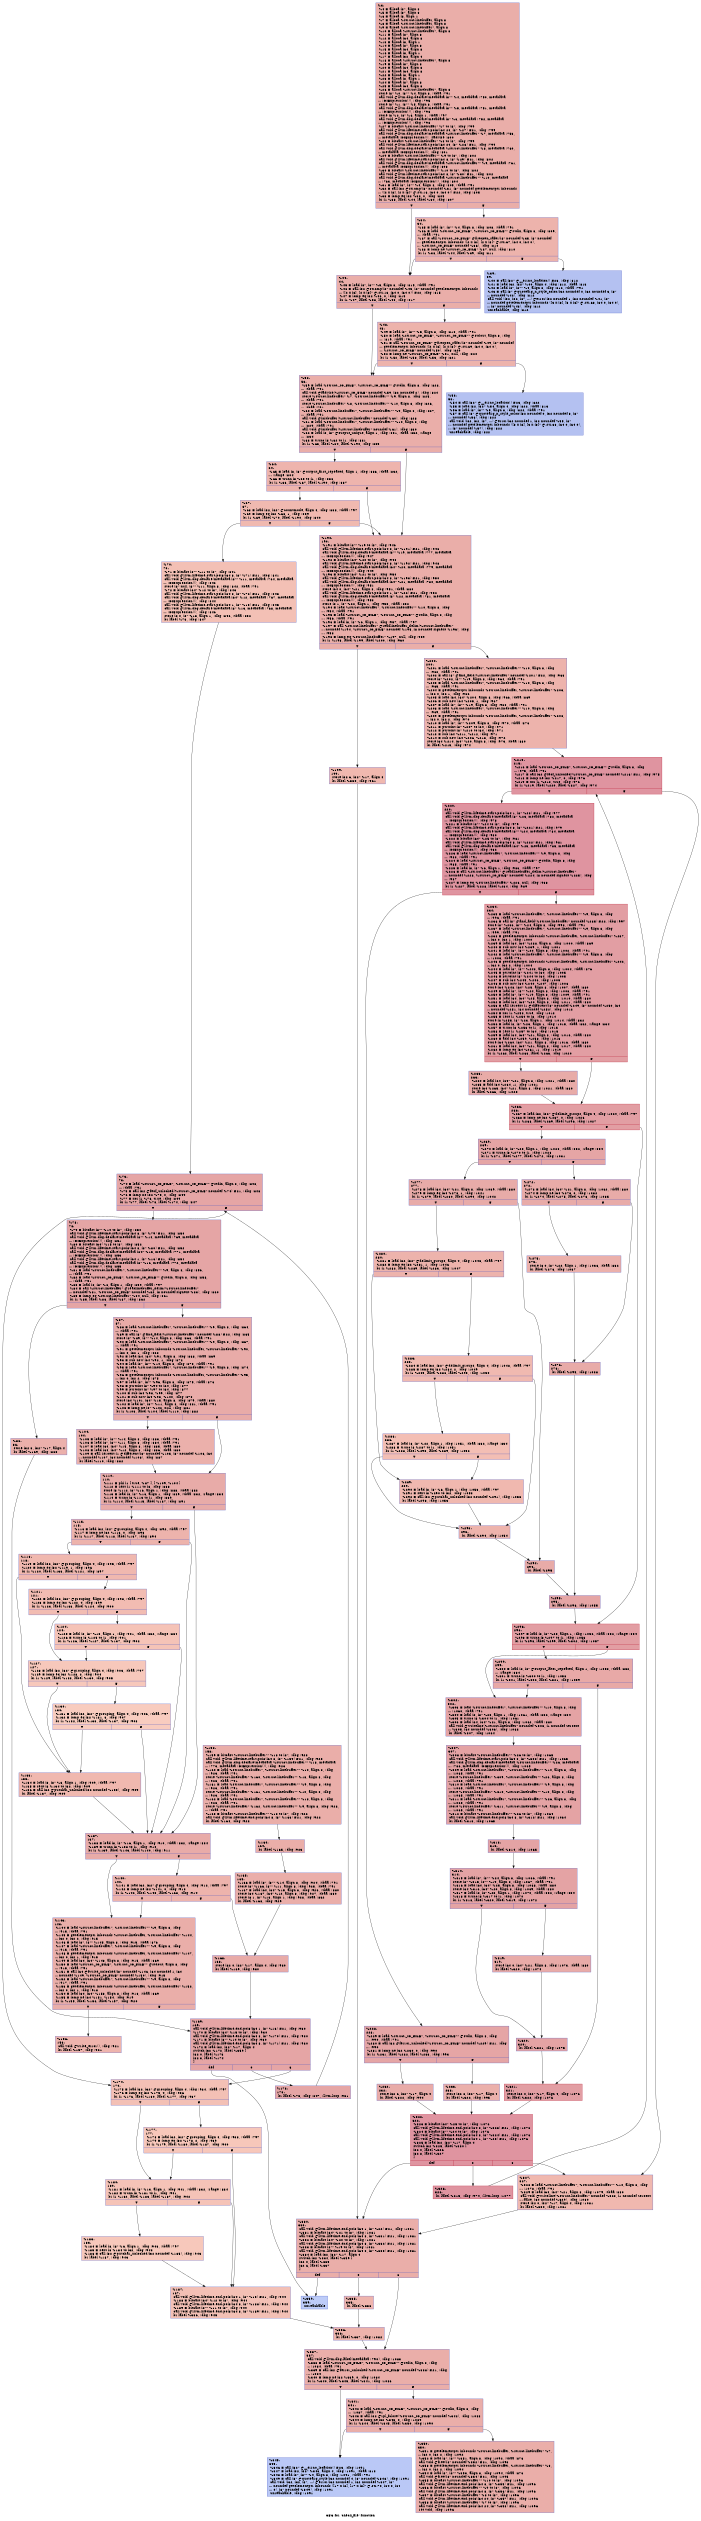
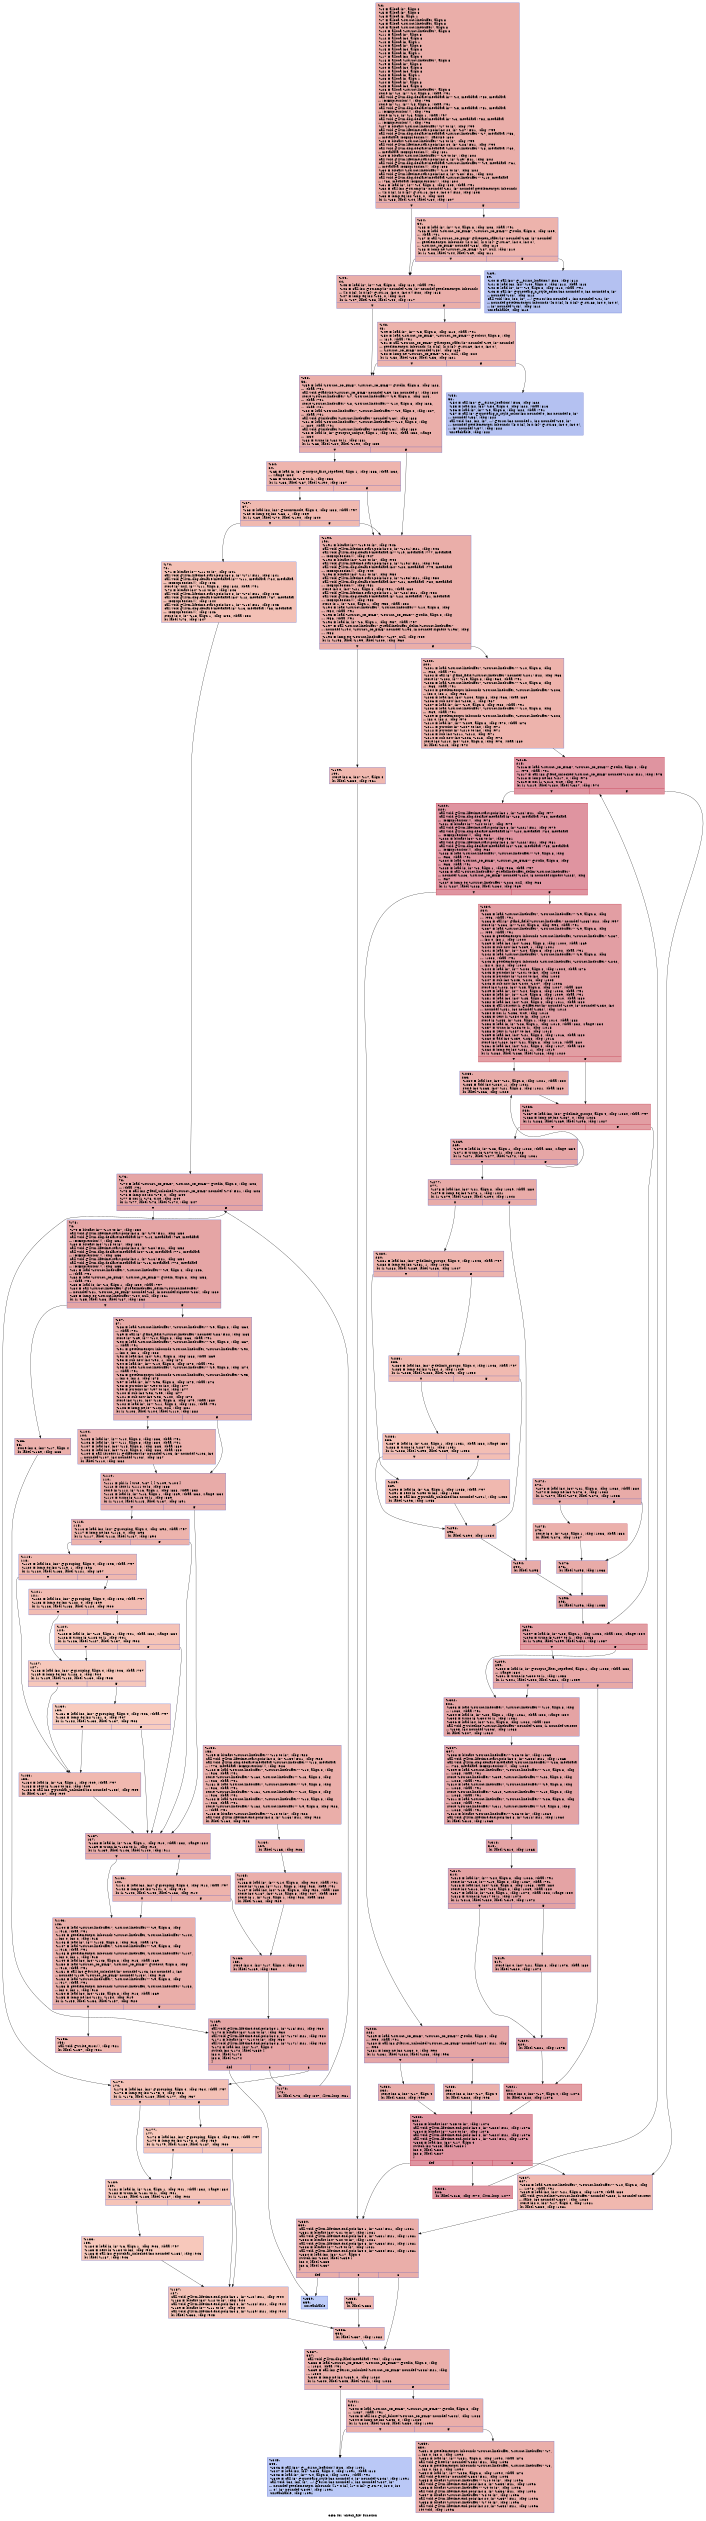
(574, 1171) -> (562, 1132)
(574, 1264) -> (580, 1532)
